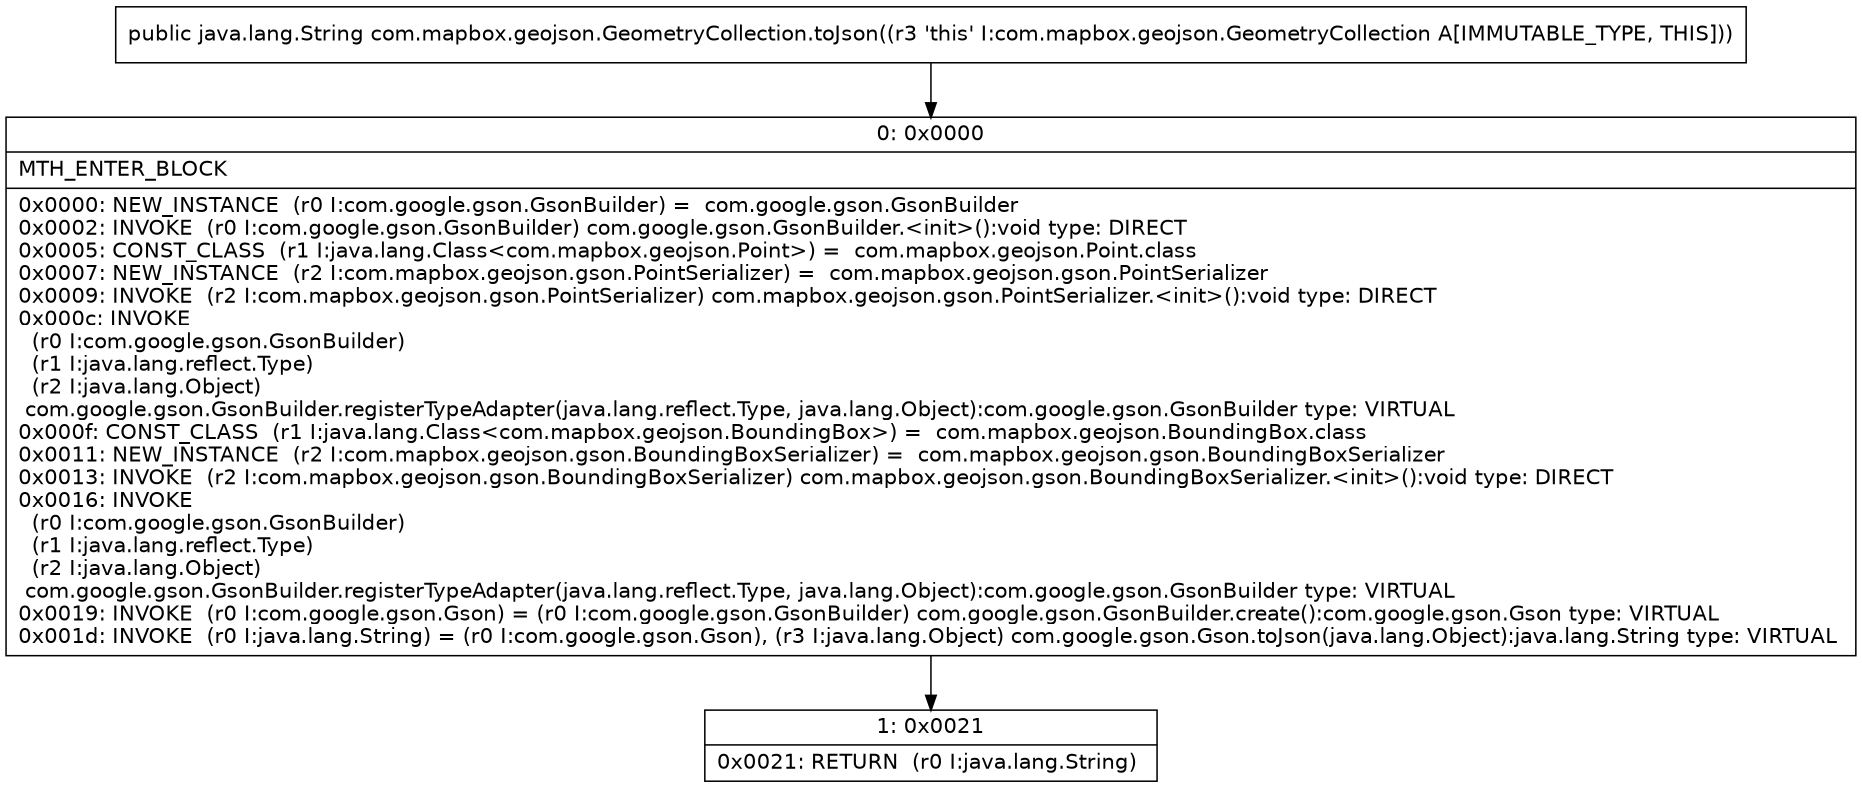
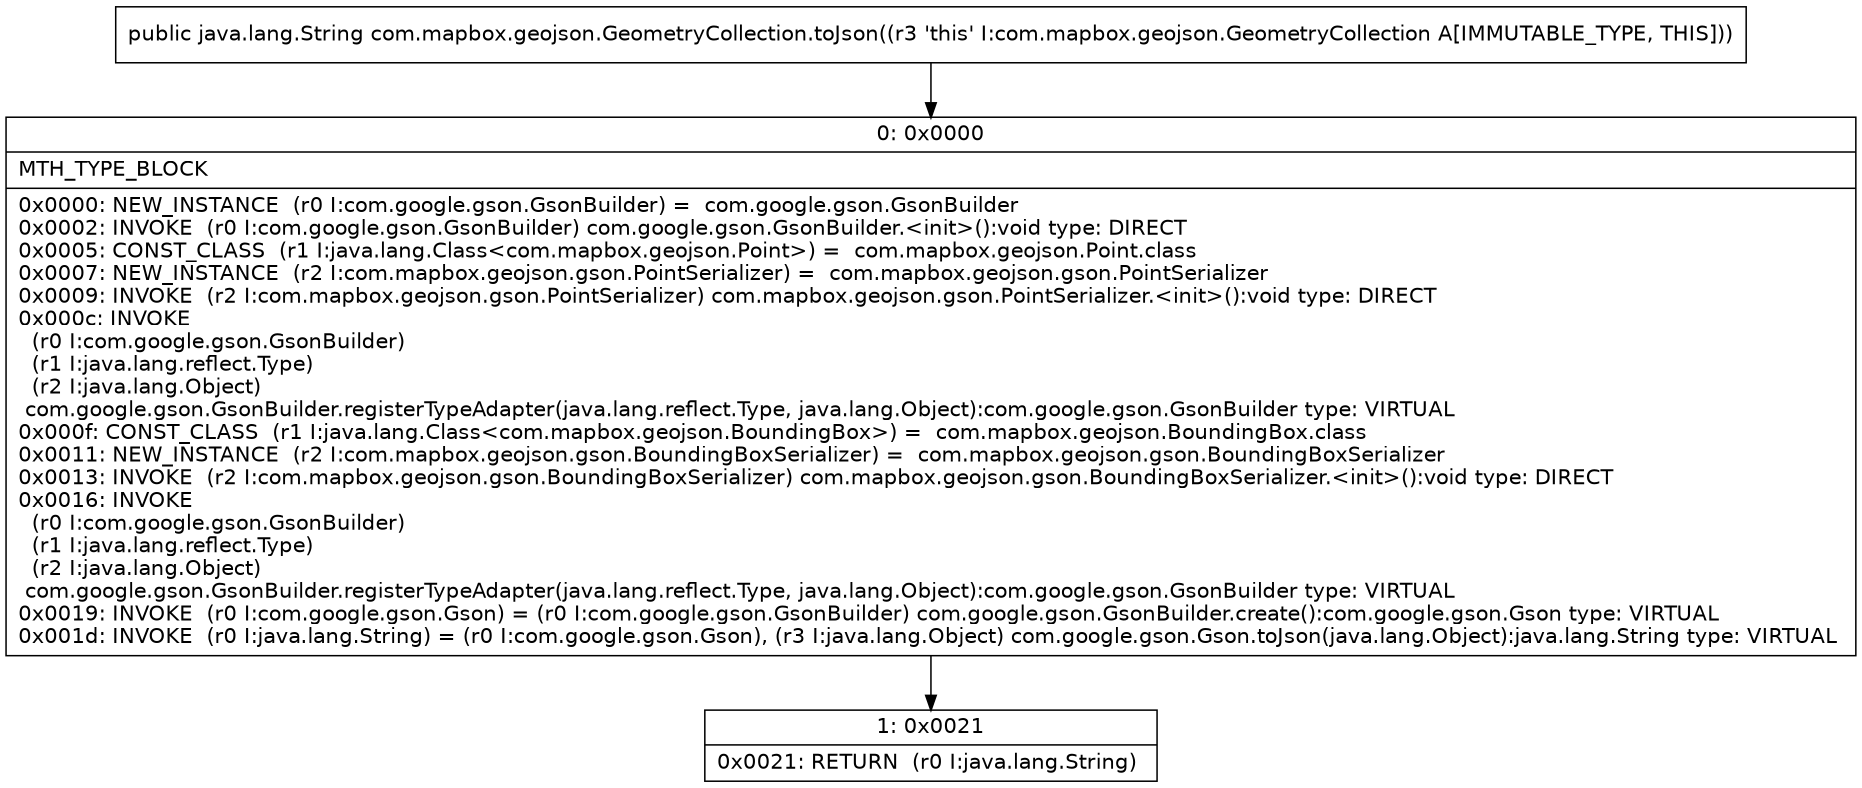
(123, 169) -> (113, 169)
